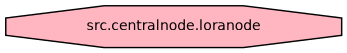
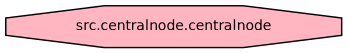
(174, 27) -> (174, 27)
